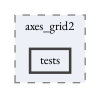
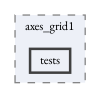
(50, 27) -> (50, 27)
